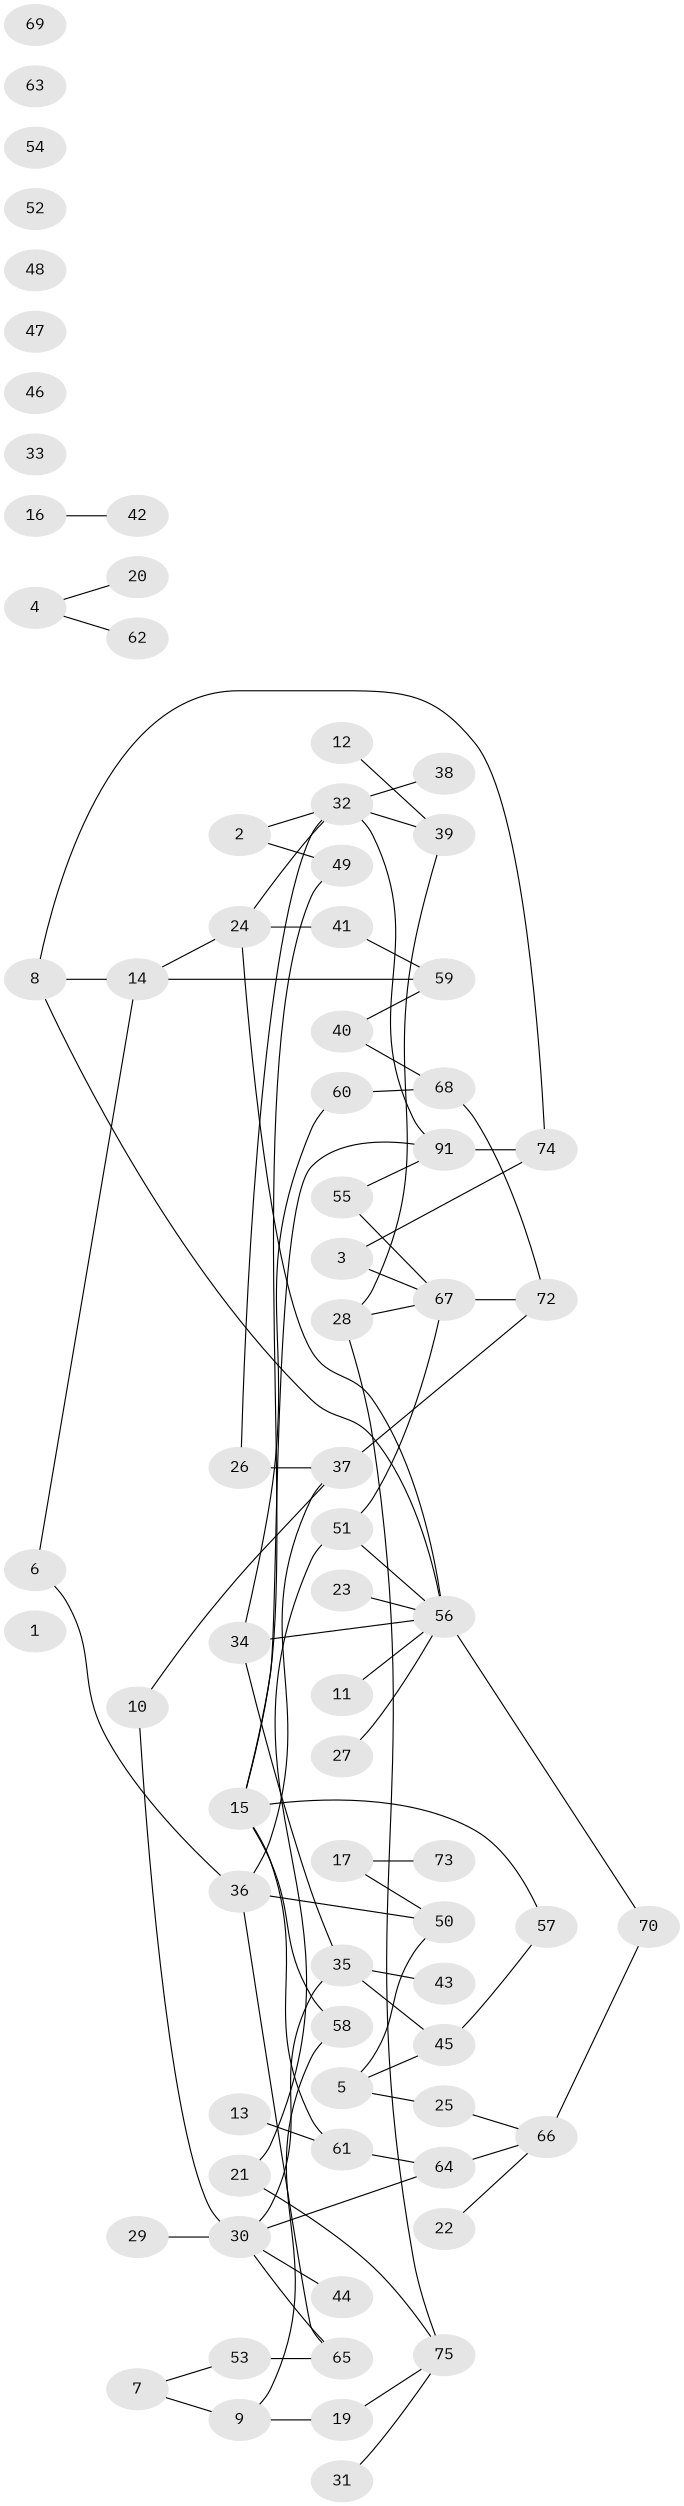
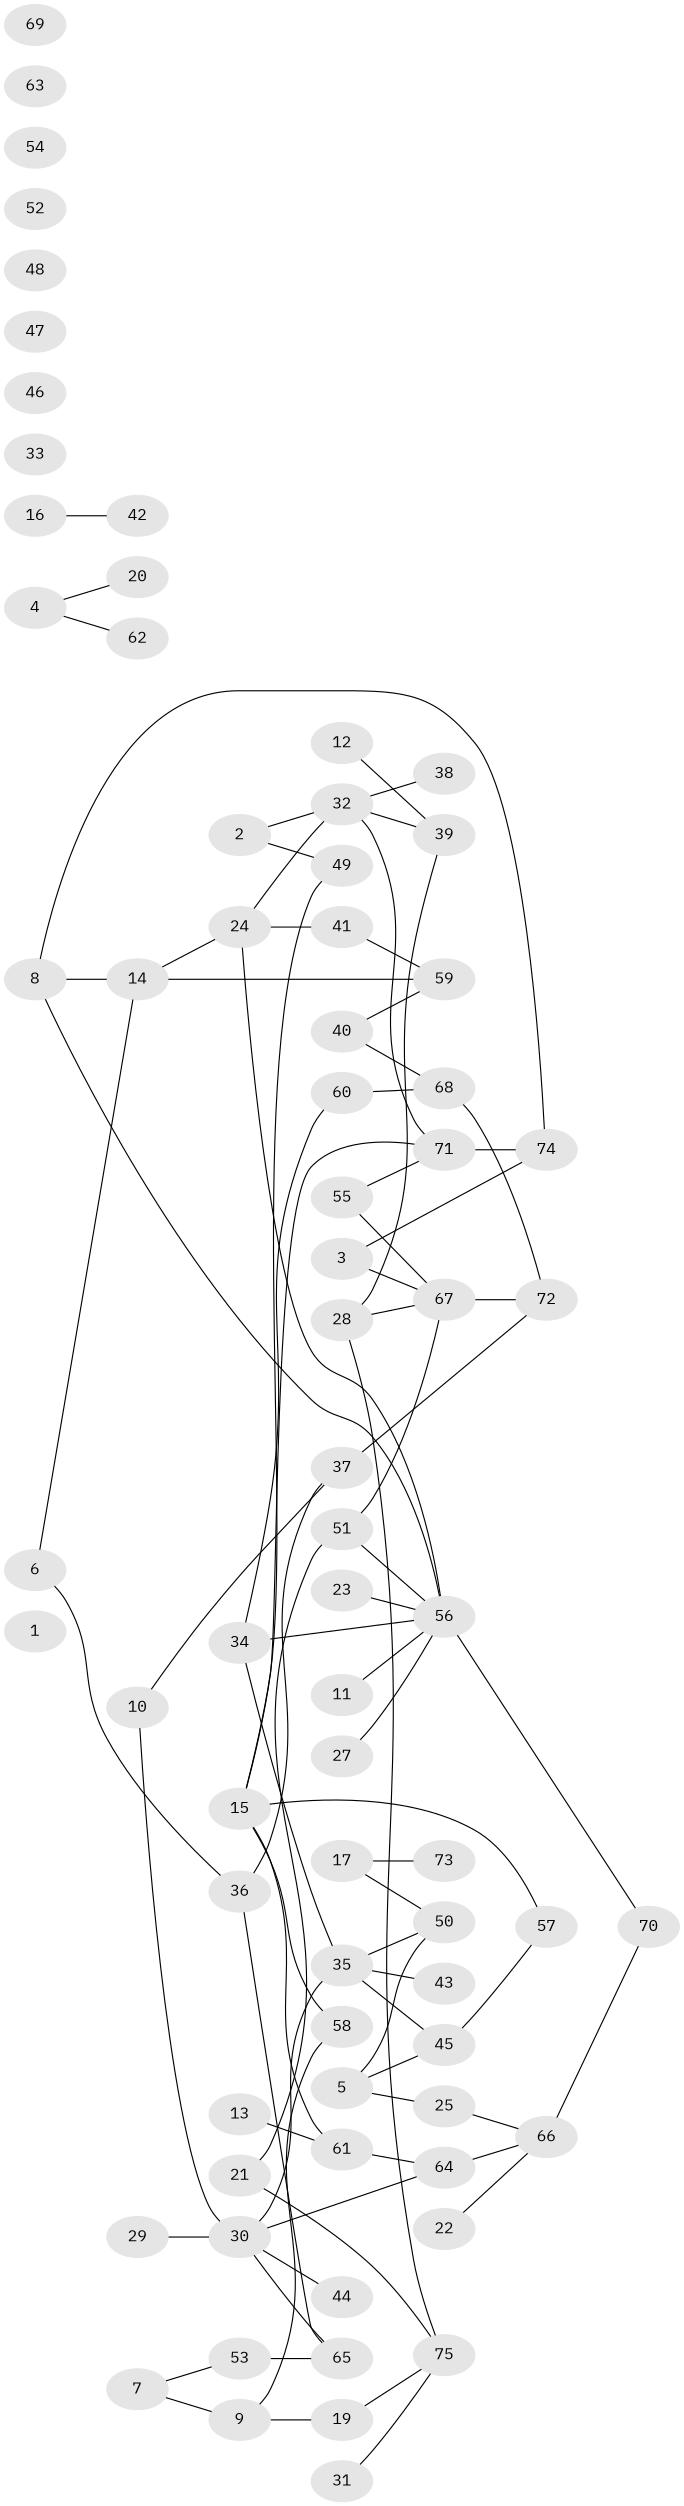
(444, 1150) -> (444, 1150)
(240, 1468) -> none
(342, 1907) -> (394, 1943)
